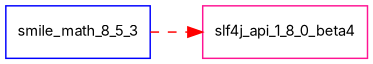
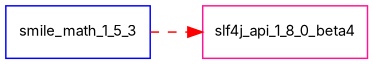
(78, 32) -> (78, 32)
